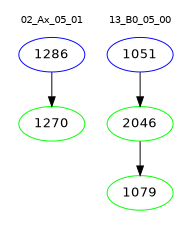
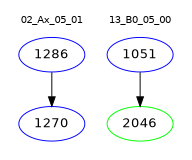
(52, 124) -> (52, 124)
(140, 193) -> none
